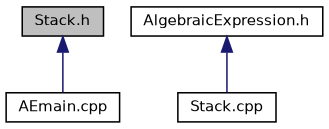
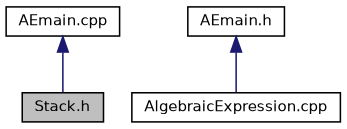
(227, 21) -> (236, 21)
(63, 72) -> (63, 72)
(227, 107) -> (236, 107)
